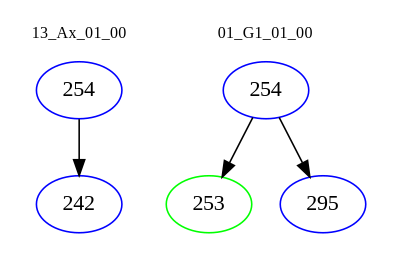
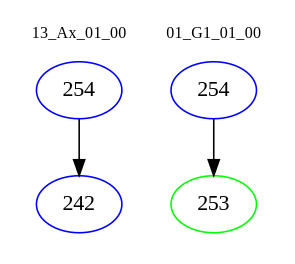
(323, 204) -> none
